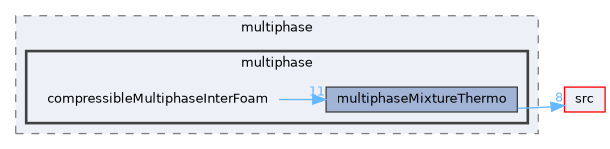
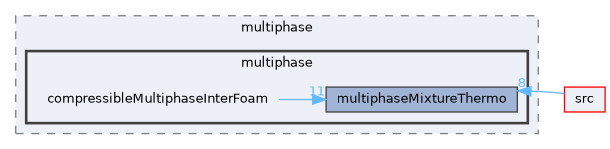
(534, 108) -> (548, 92)
